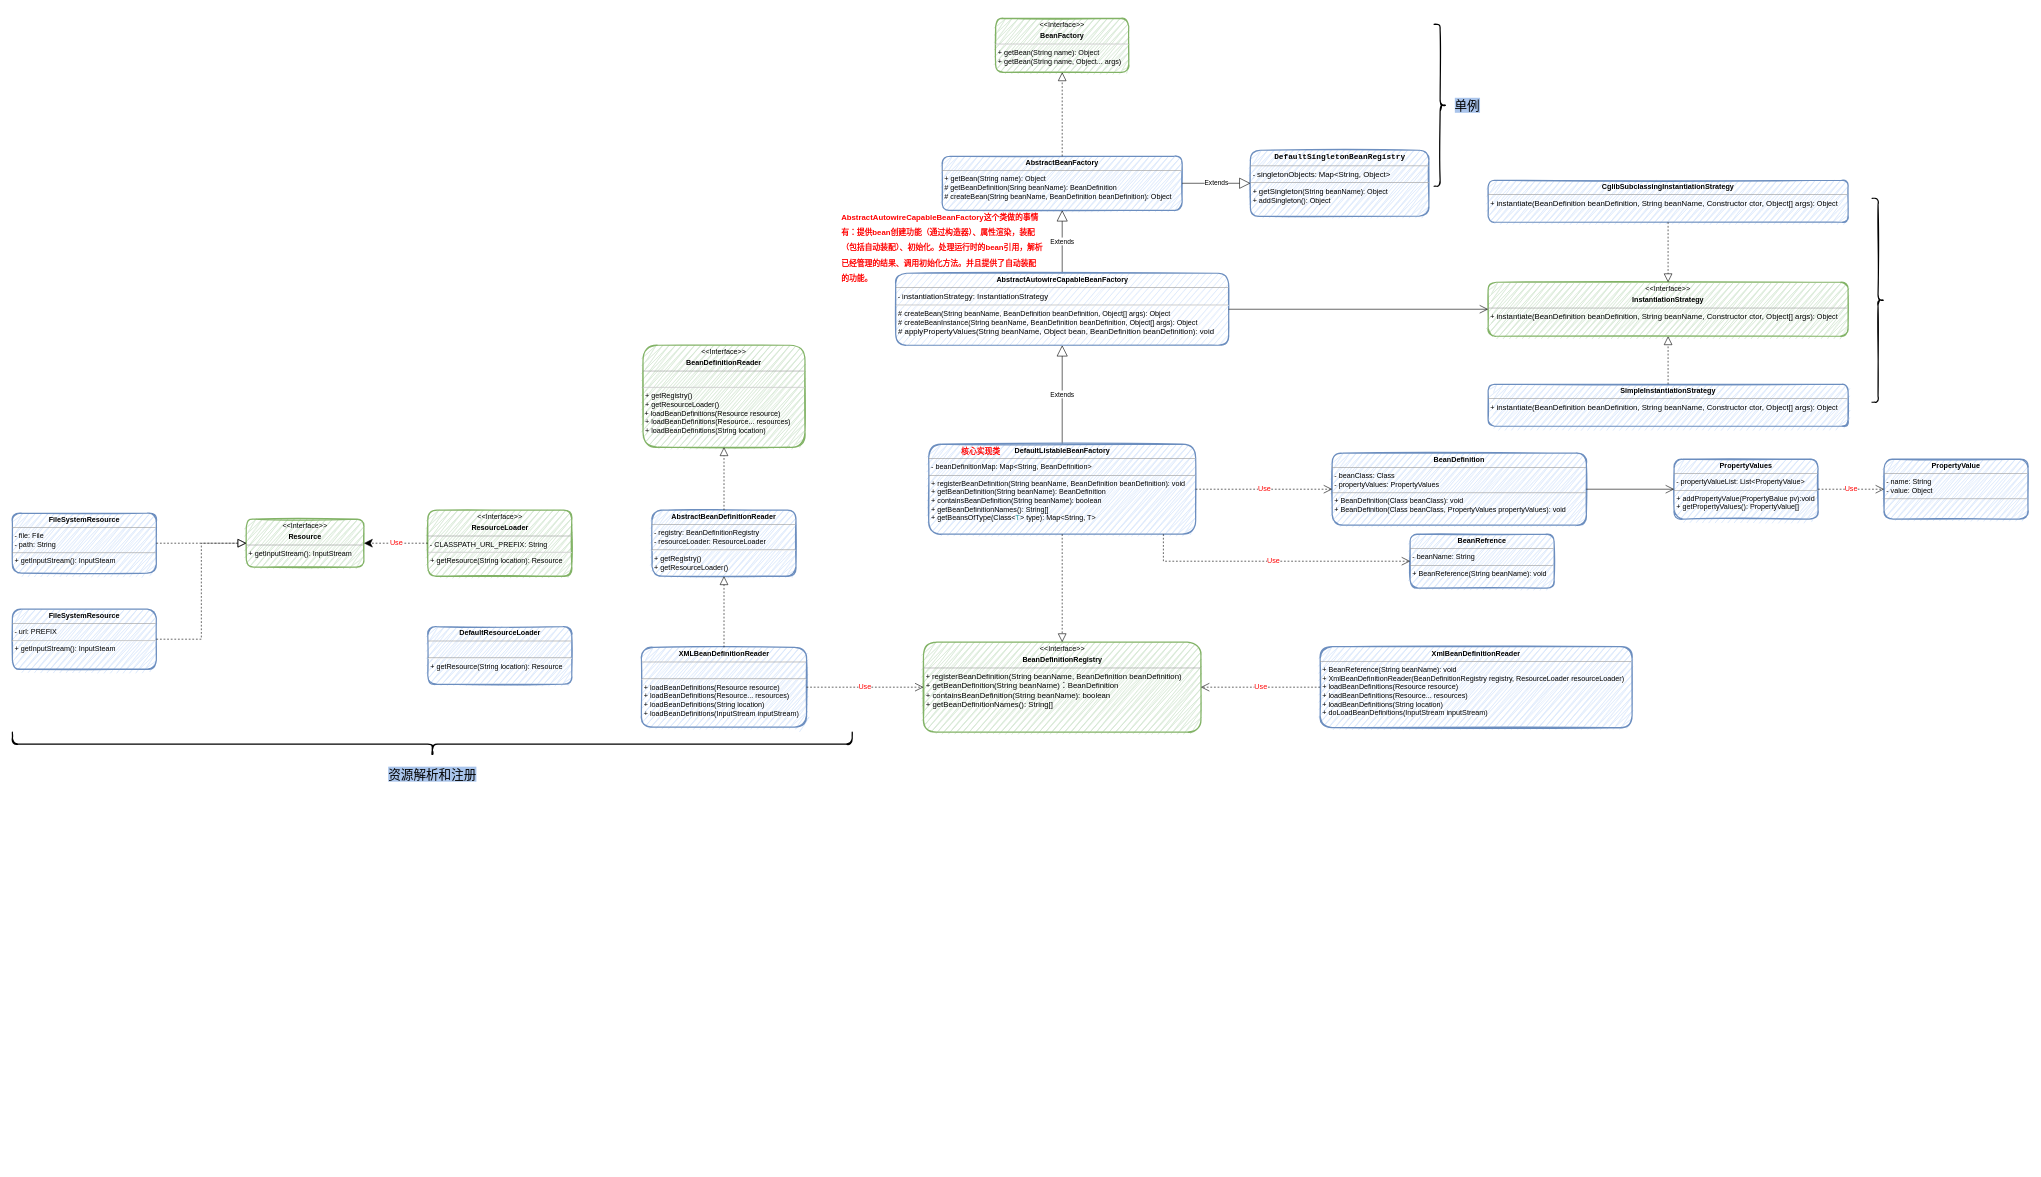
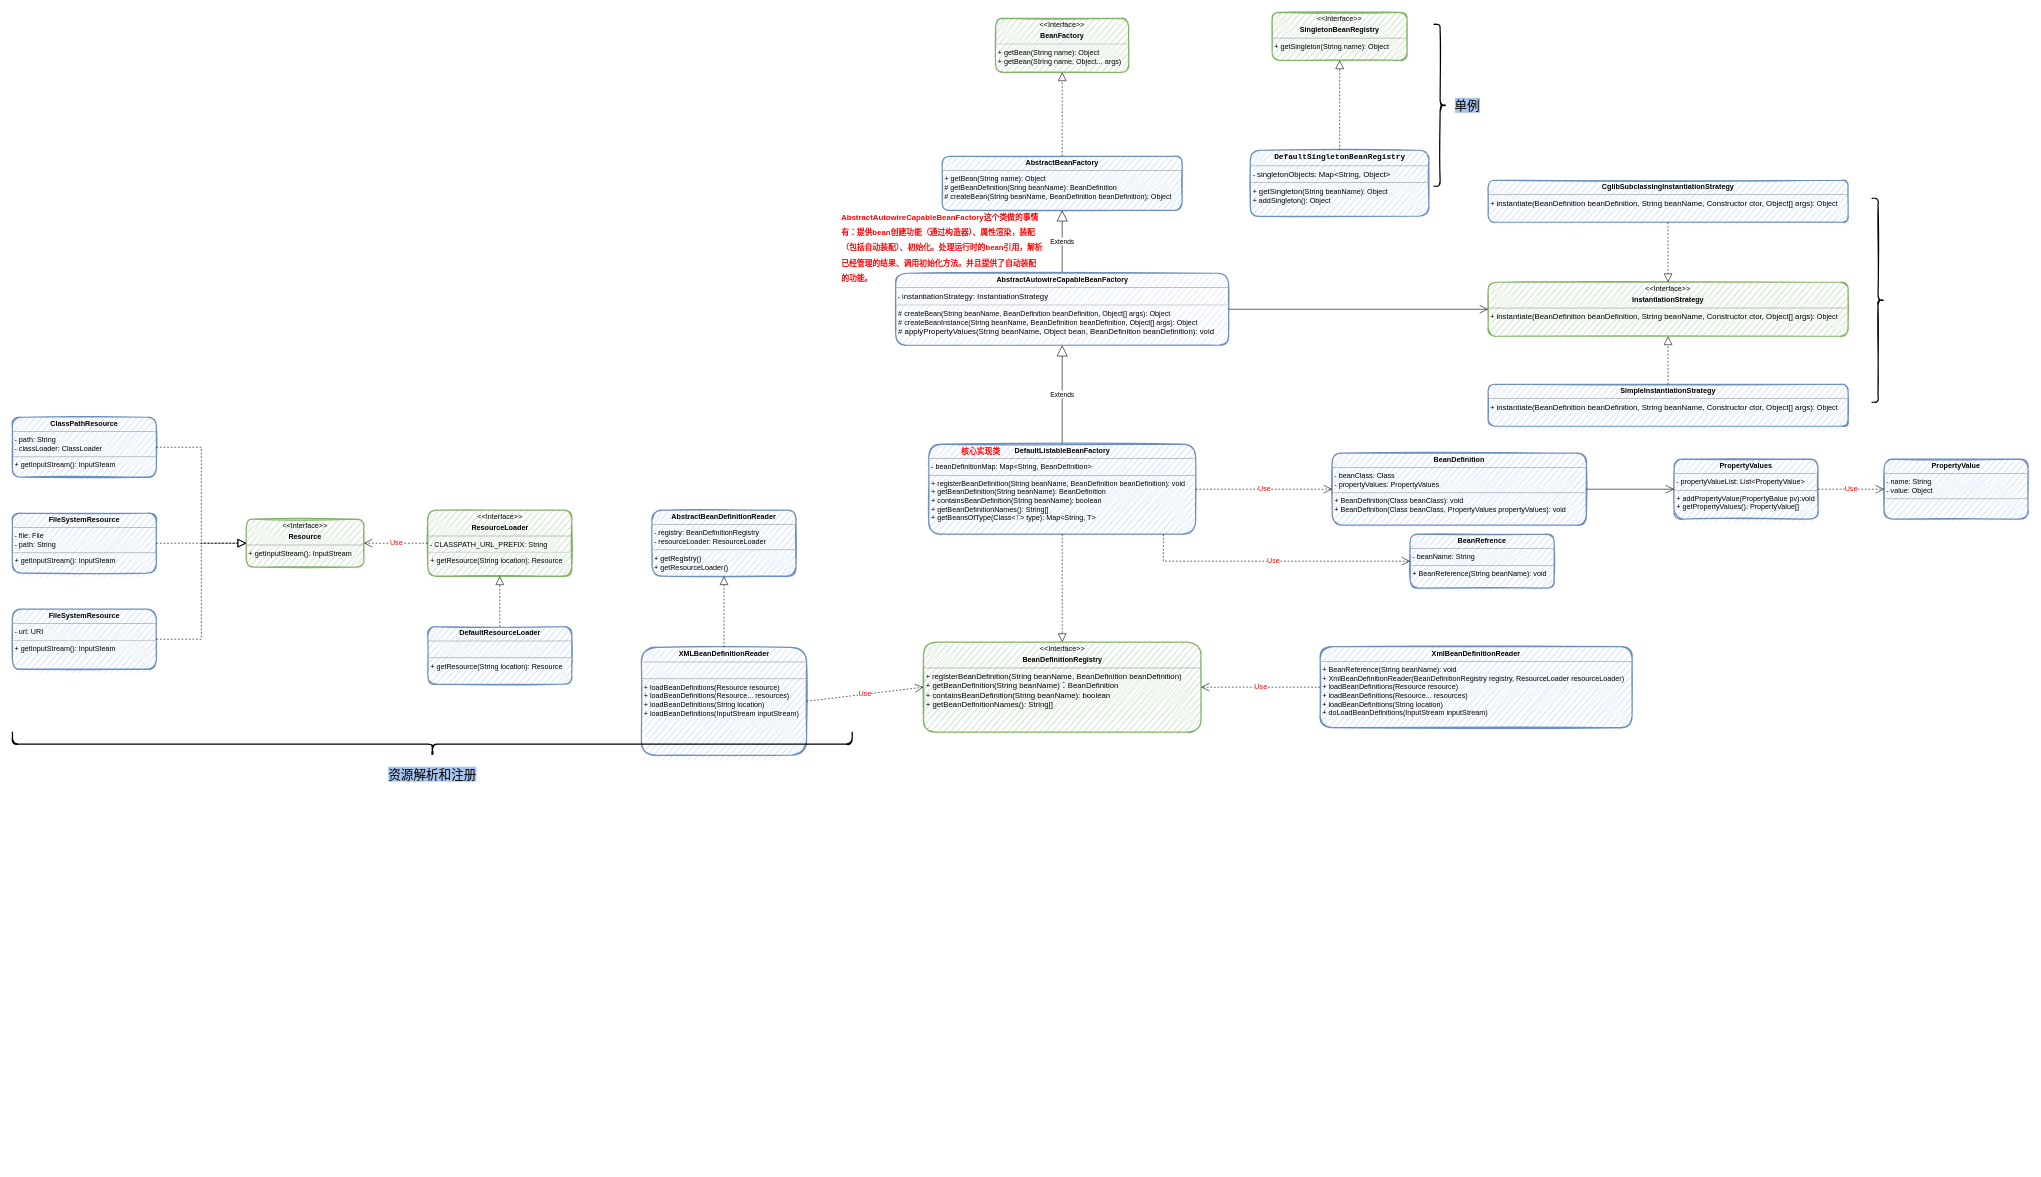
none -> (1340, 36)
none -> (1340, 110)
(1210, 183) -> none
(724, 396) -> none
none -> (84, 447)
none -> (201, 472)
(724, 482) -> none
(372, 543) -> (369, 543)
none -> (500, 604)
(70, 622) -> (70, 622)
(724, 687) -> (724, 701)
